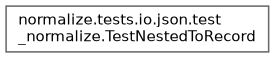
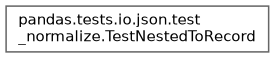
(137, 29) -> (137, 29)
